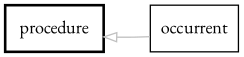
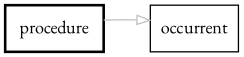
(133, 37) -> (120, 20)
